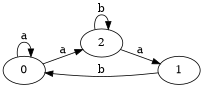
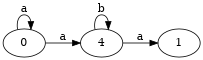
(102, 43) -> (102, 43)
(106, 77) -> none
